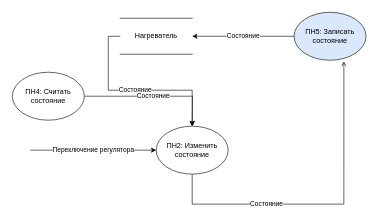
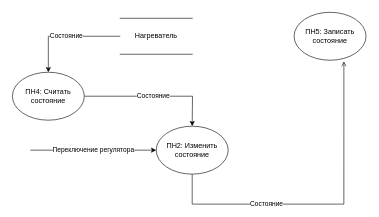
(243, 36) -> none
(330, 36) -> (330, 36)
(124, 90) -> (65, 36)
